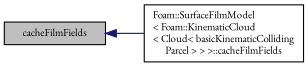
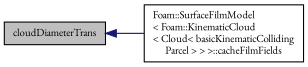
(55, 33) -> (55, 33)
